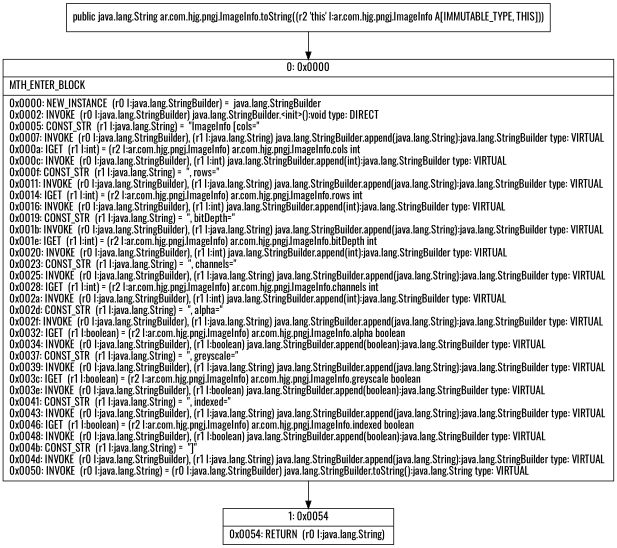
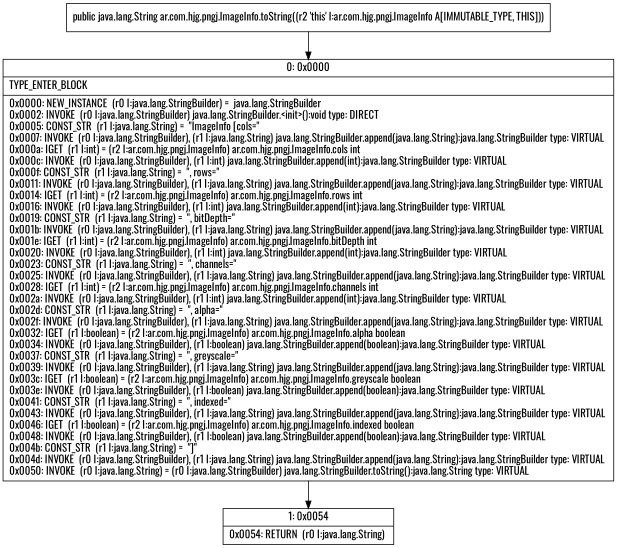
(47, 86) -> (49, 86)
